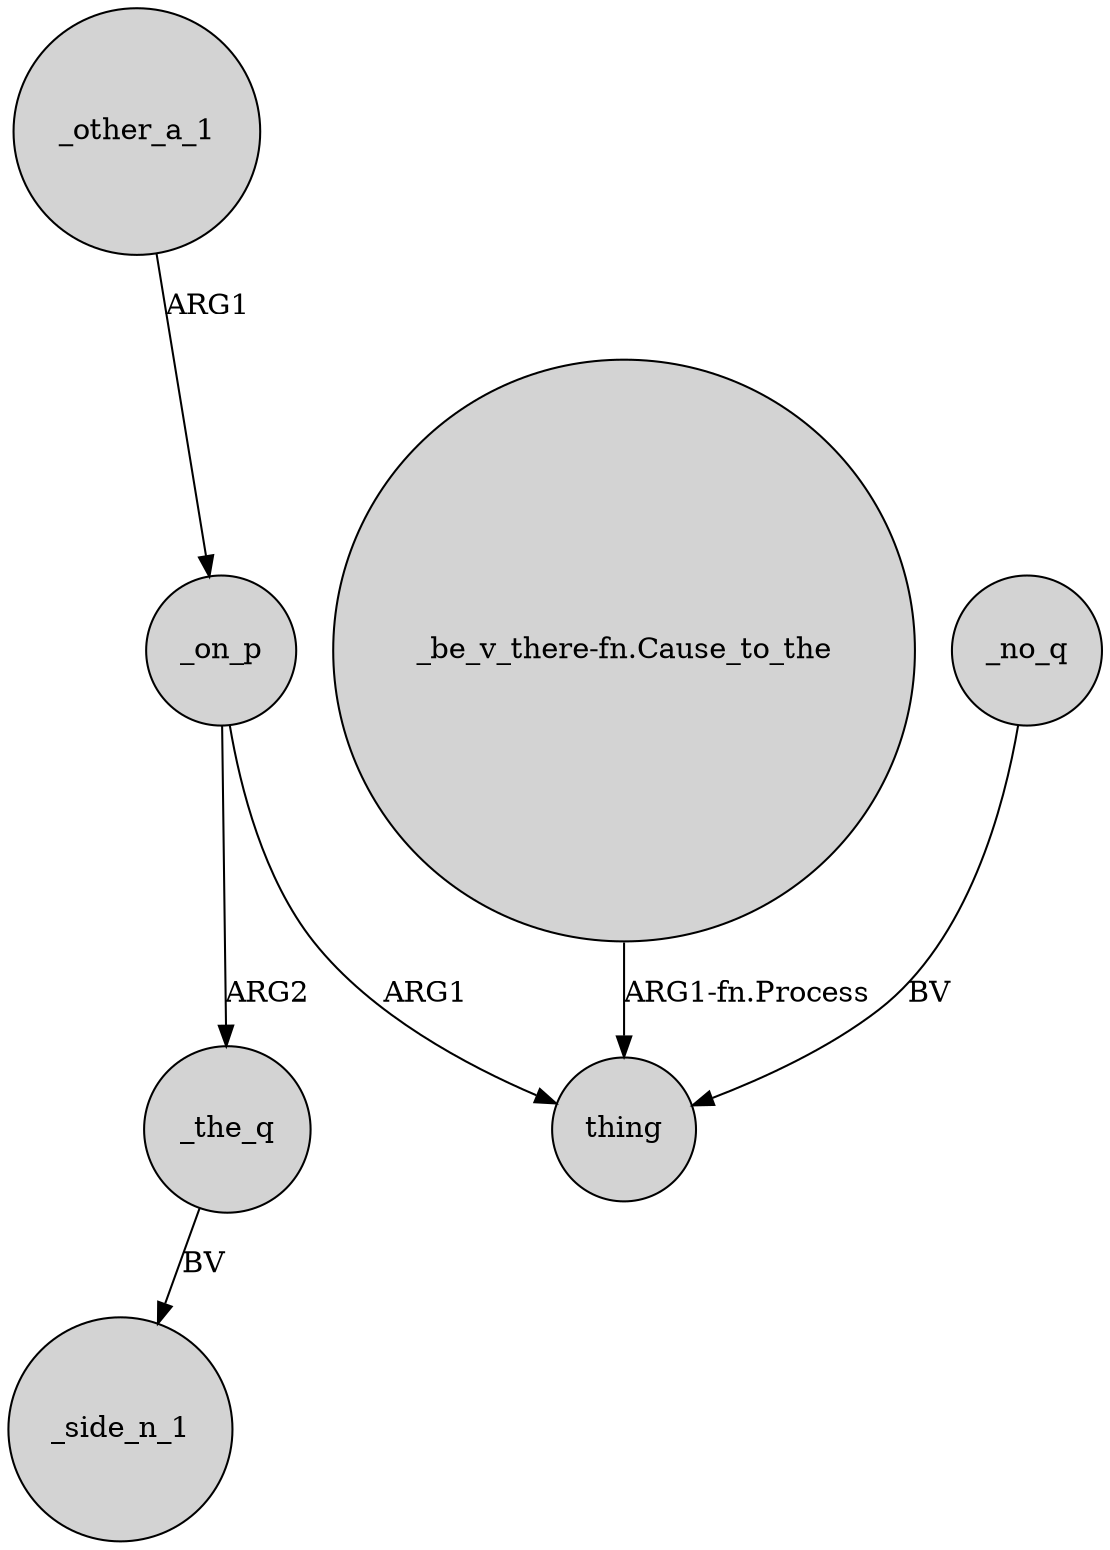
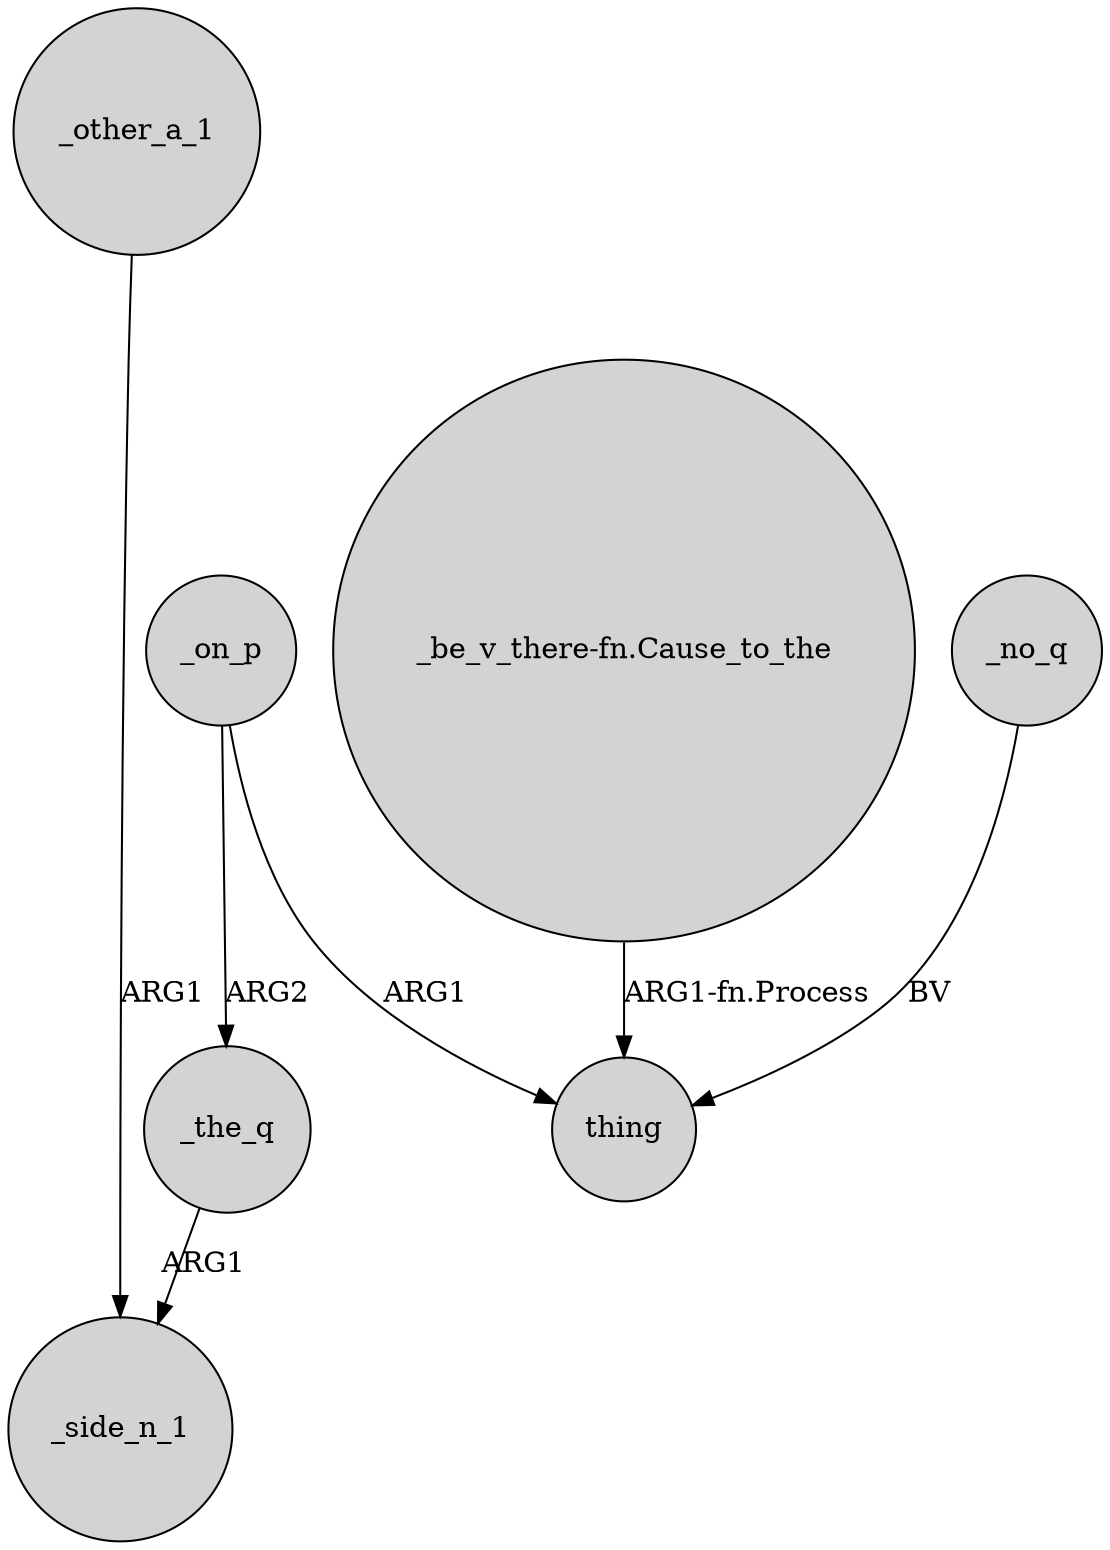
(181, 404) -> (123, 775)
(204, 1265) -> (204, 1265)
